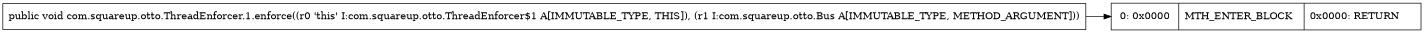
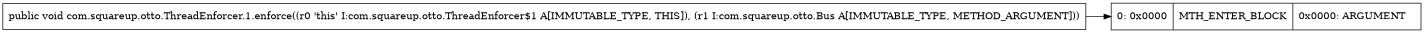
(1359, 16) -> (1357, 16)
